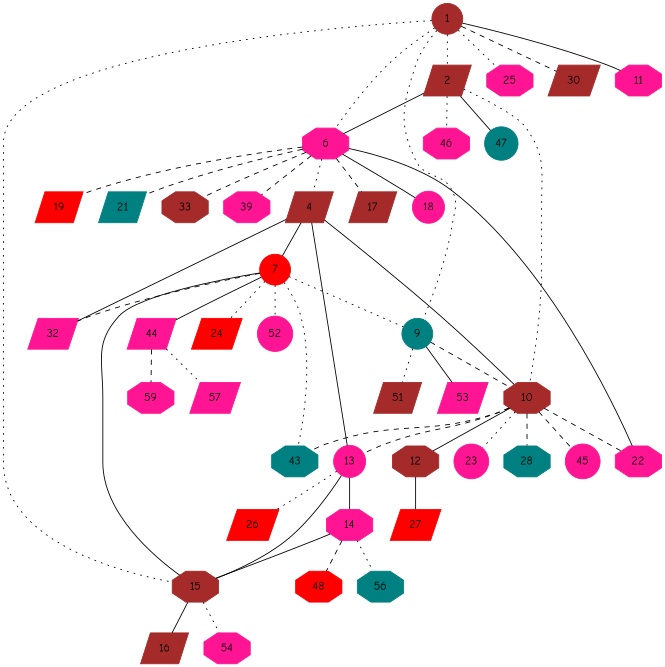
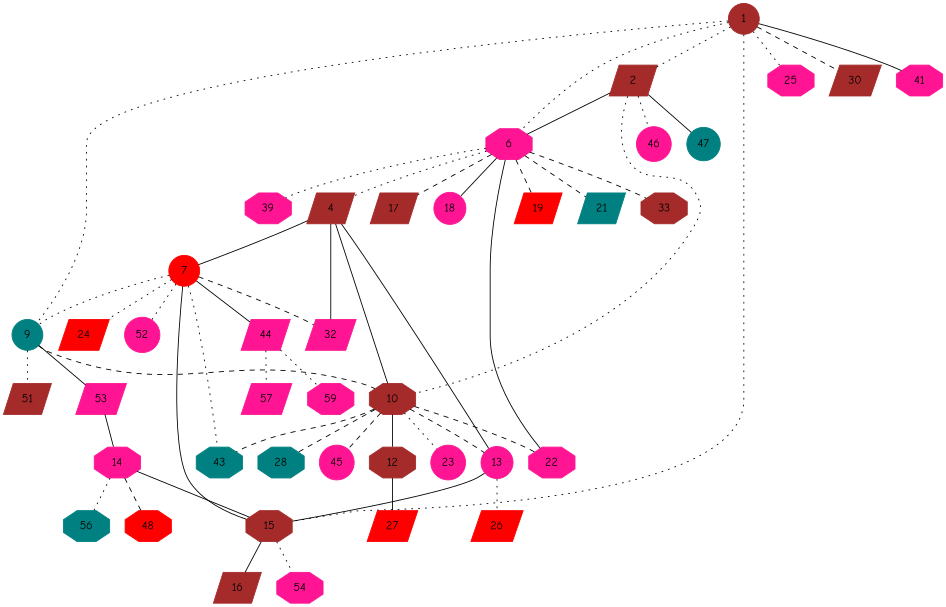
(638, 81) -> (920, 81)
(446, 144) -> (654, 144)
(286, 175) -> (384, 168)
(151, 366) -> (298, 367)
(350, 494) -> (109, 431)
